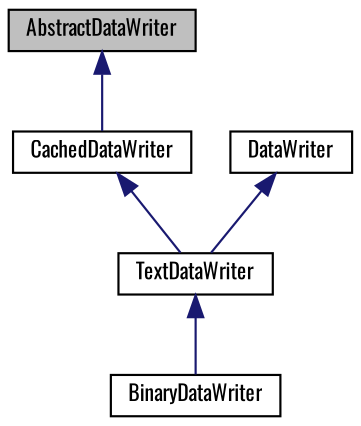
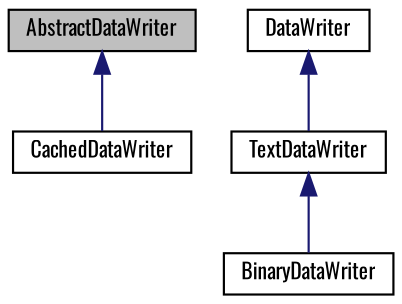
(156, 222) -> none
